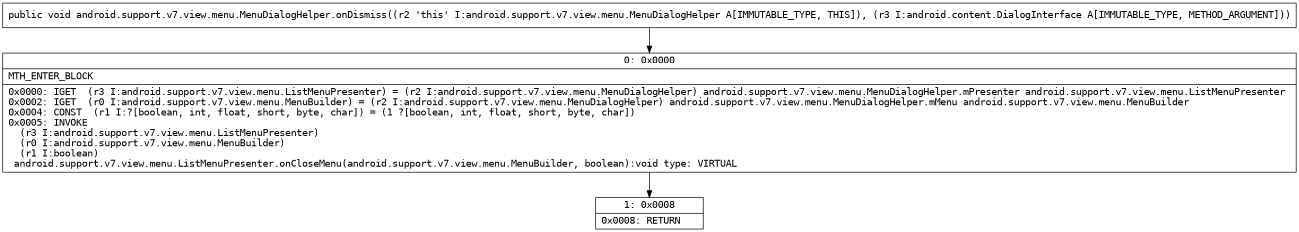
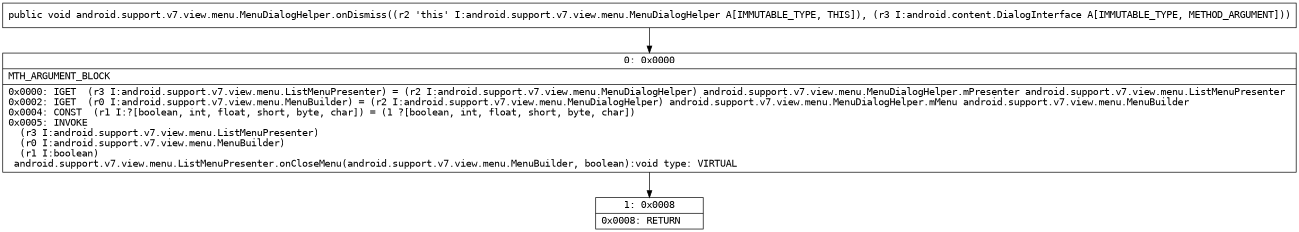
(51, 76) -> (59, 76)
